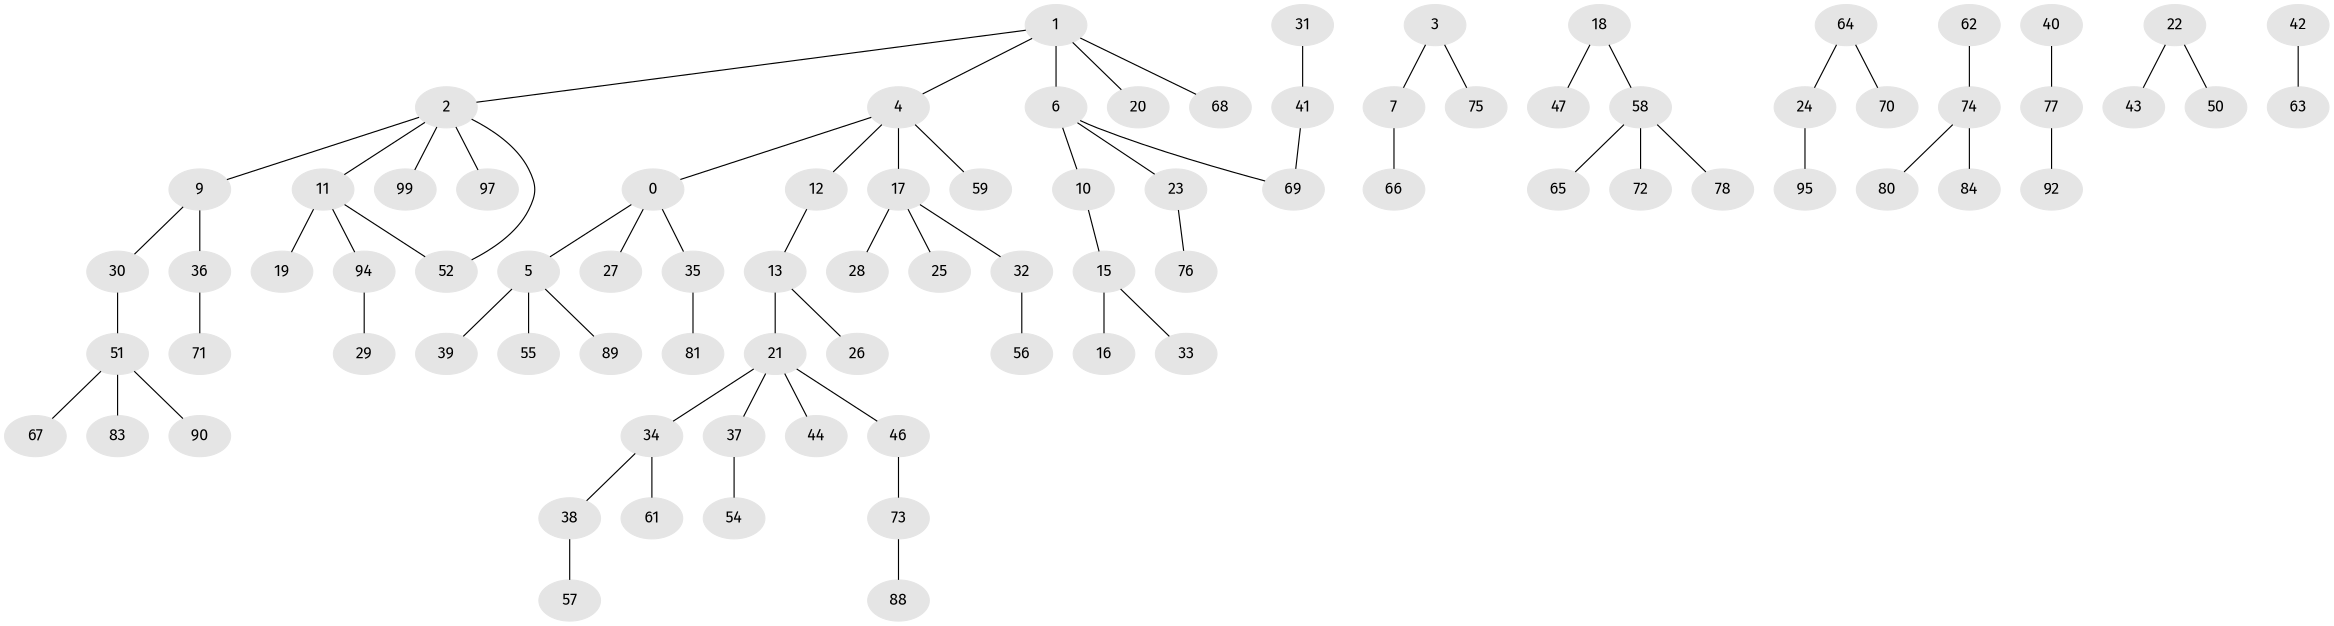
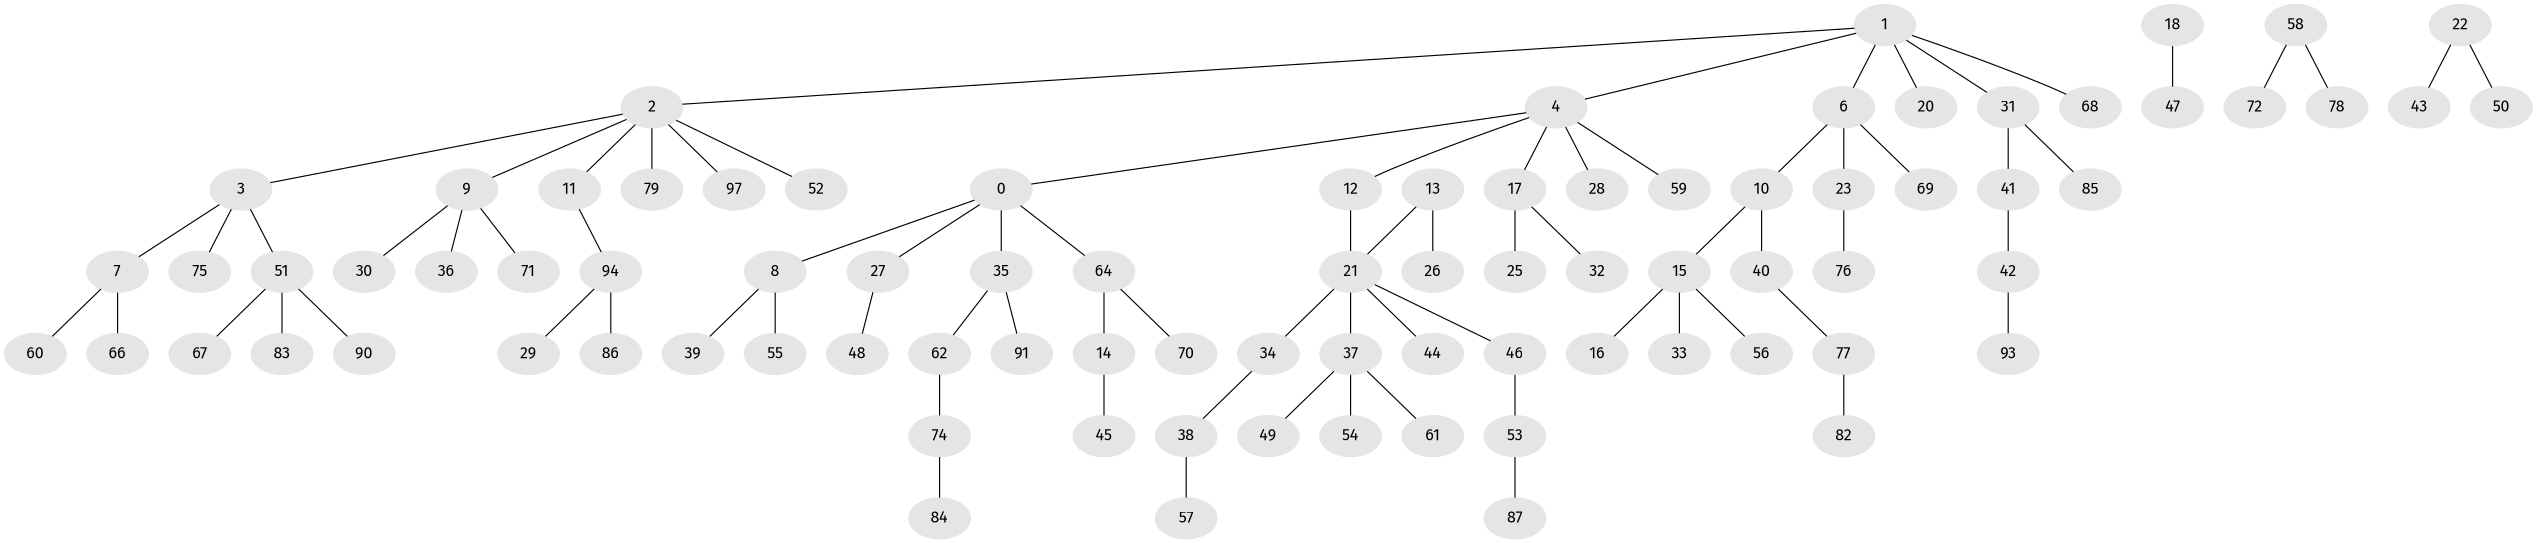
(1620, 66) -> none
none -> (1947, 66)
(1805, 107) -> (1104, 354)
(2298, 107) -> (2008, 354)
none -> (446, 148)
(1298, 149) -> (2008, 231)
(405, 190) -> (652, 190)
(1558, 190) -> none
(1805, 190) -> (1104, 436)
(1887, 190) -> none
(2052, 190) -> (1844, 436)
none -> (2090, 190)
(385, 231) -> none
(796, 231) -> (1351, 231)
(878, 231) -> (1577, 148)
none -> (1053, 231)
none -> (1762, 231)
(282, 272) -> none
(529, 272) -> (775, 272)
(118, 313) -> (261, 231)
(200, 313) -> (498, 231)
none -> (970, 313)
(1022, 313) -> (1720, 313)
none -> (35, 354)
(611, 354) -> none
none -> (611, 354)
(693, 354) -> (1022, 354)
none -> (857, 354)
none -> (1268, 436)
(652, 477) -> (1392, 395)
(898, 518) -> (1515, 436)
(898, 601) -> (1515, 518)
